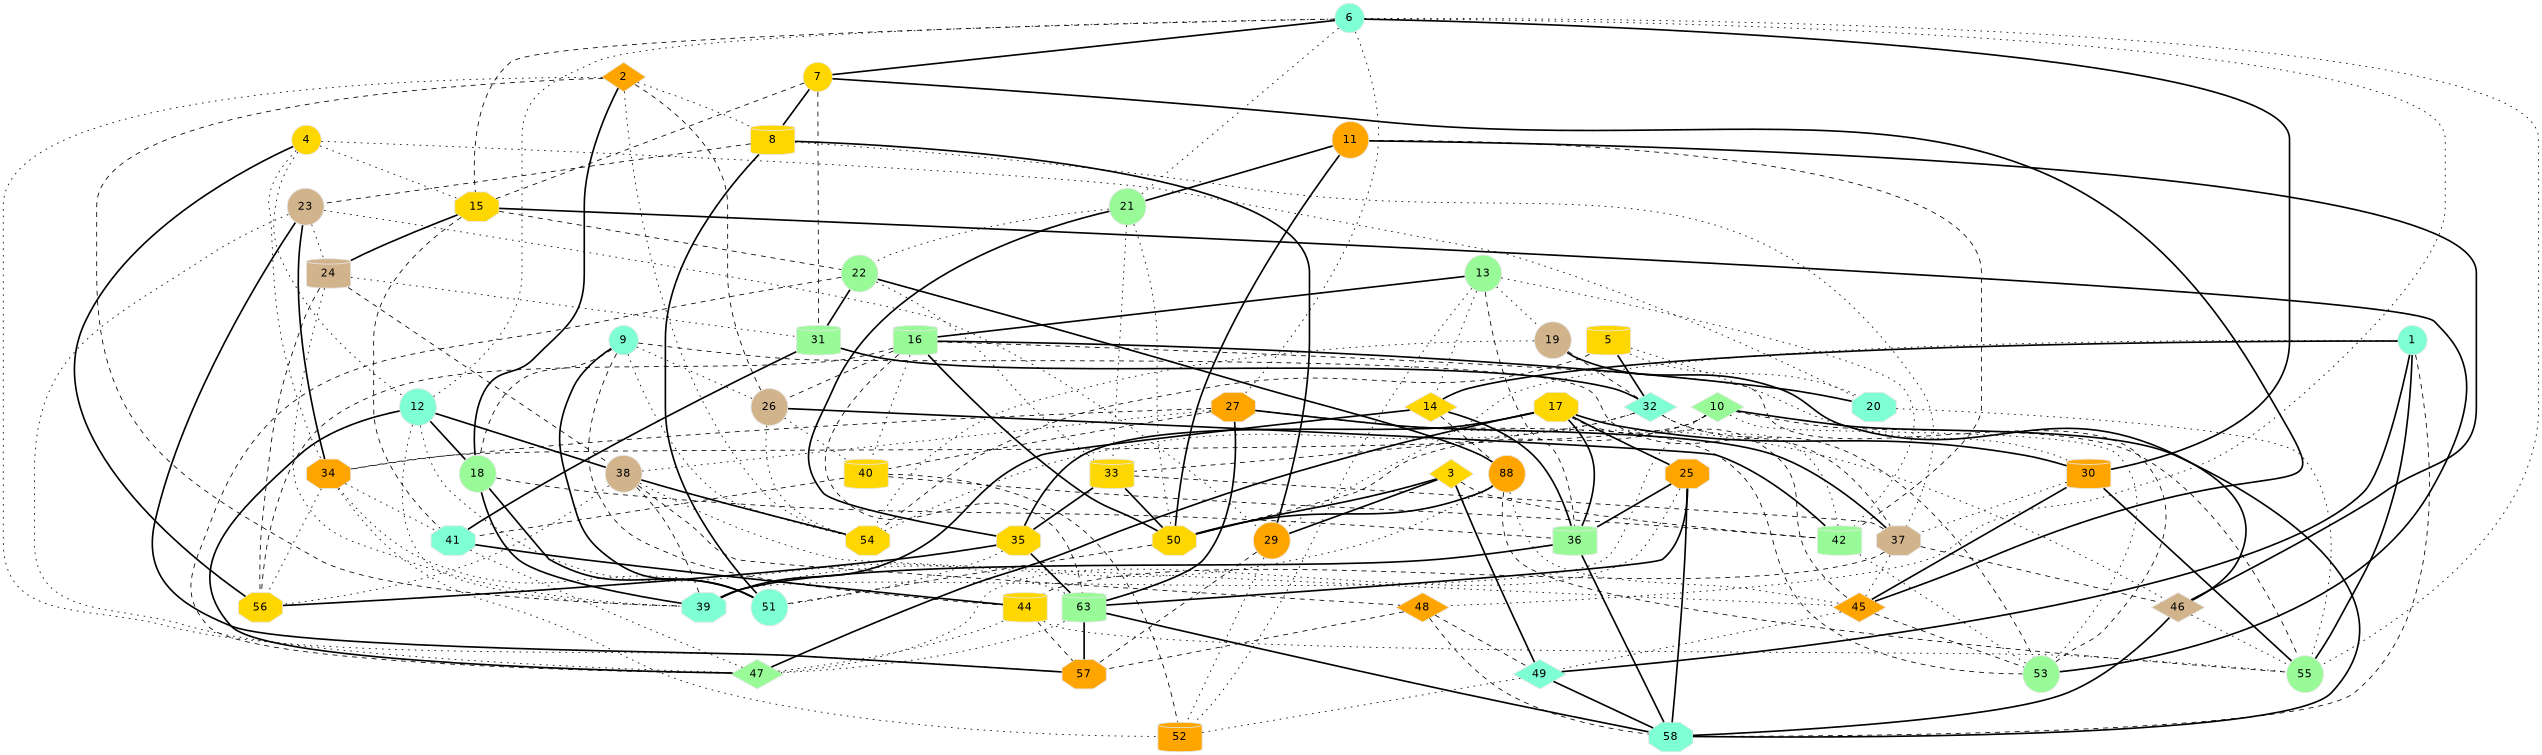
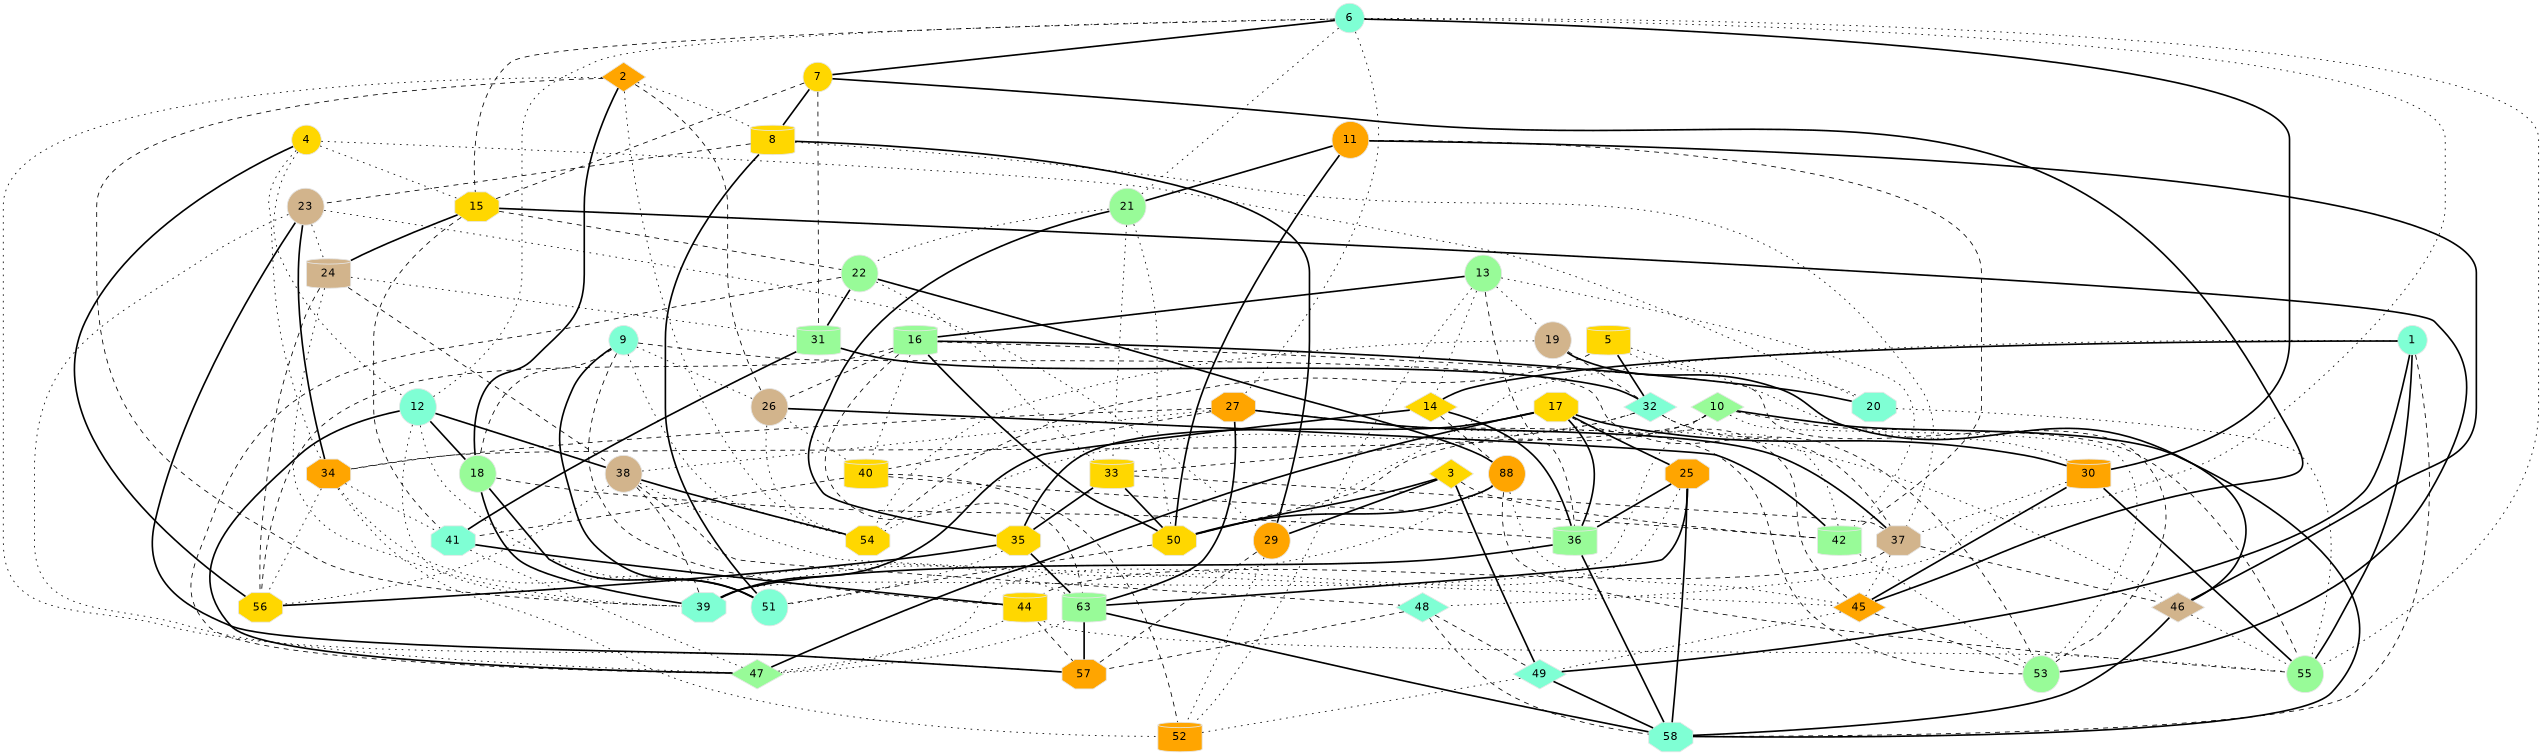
(1423, 607) -> (1423, 607)
